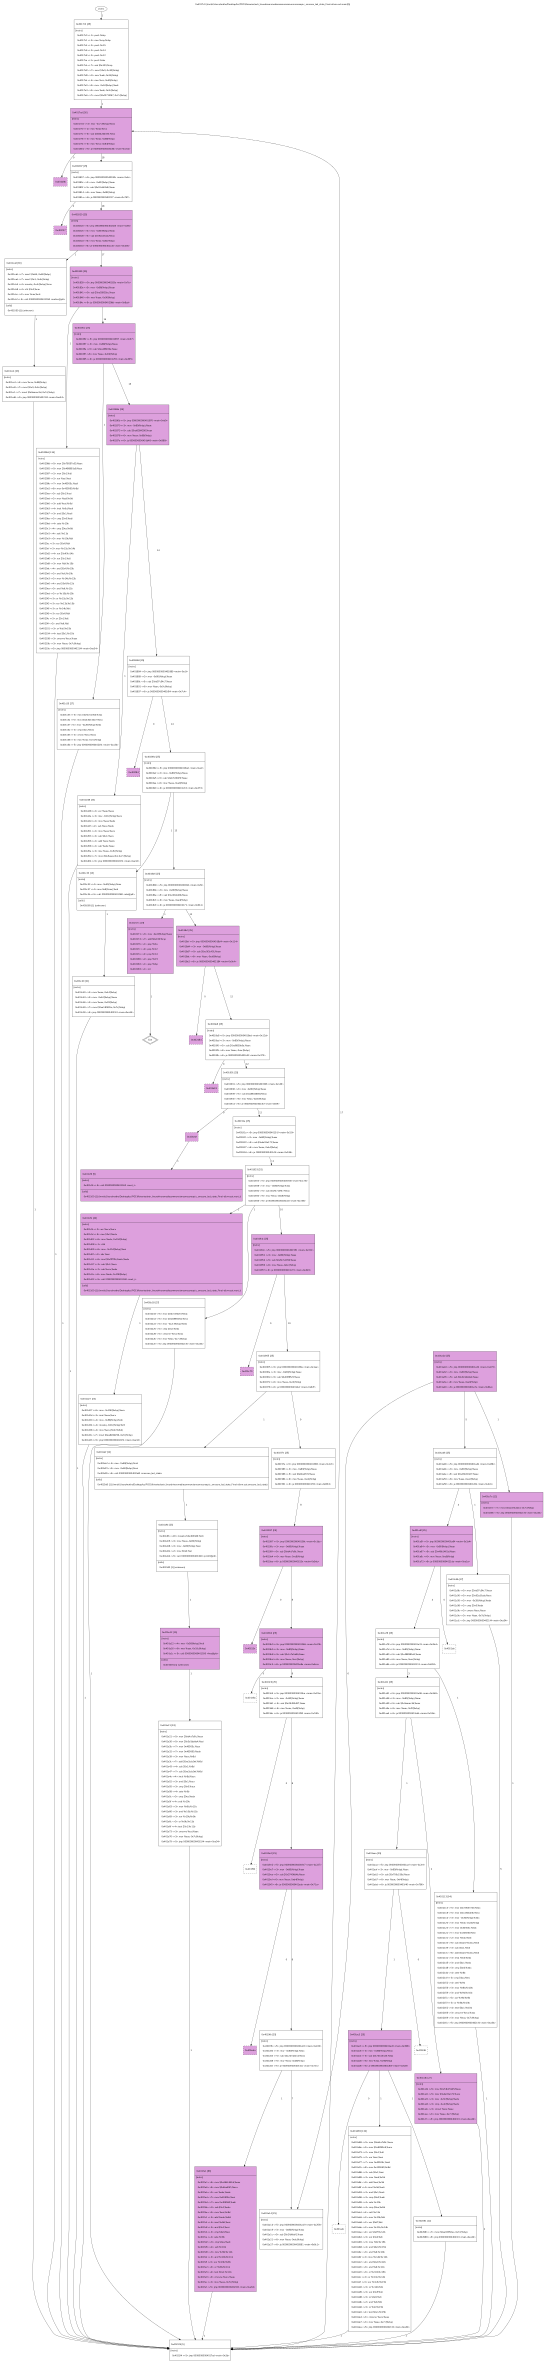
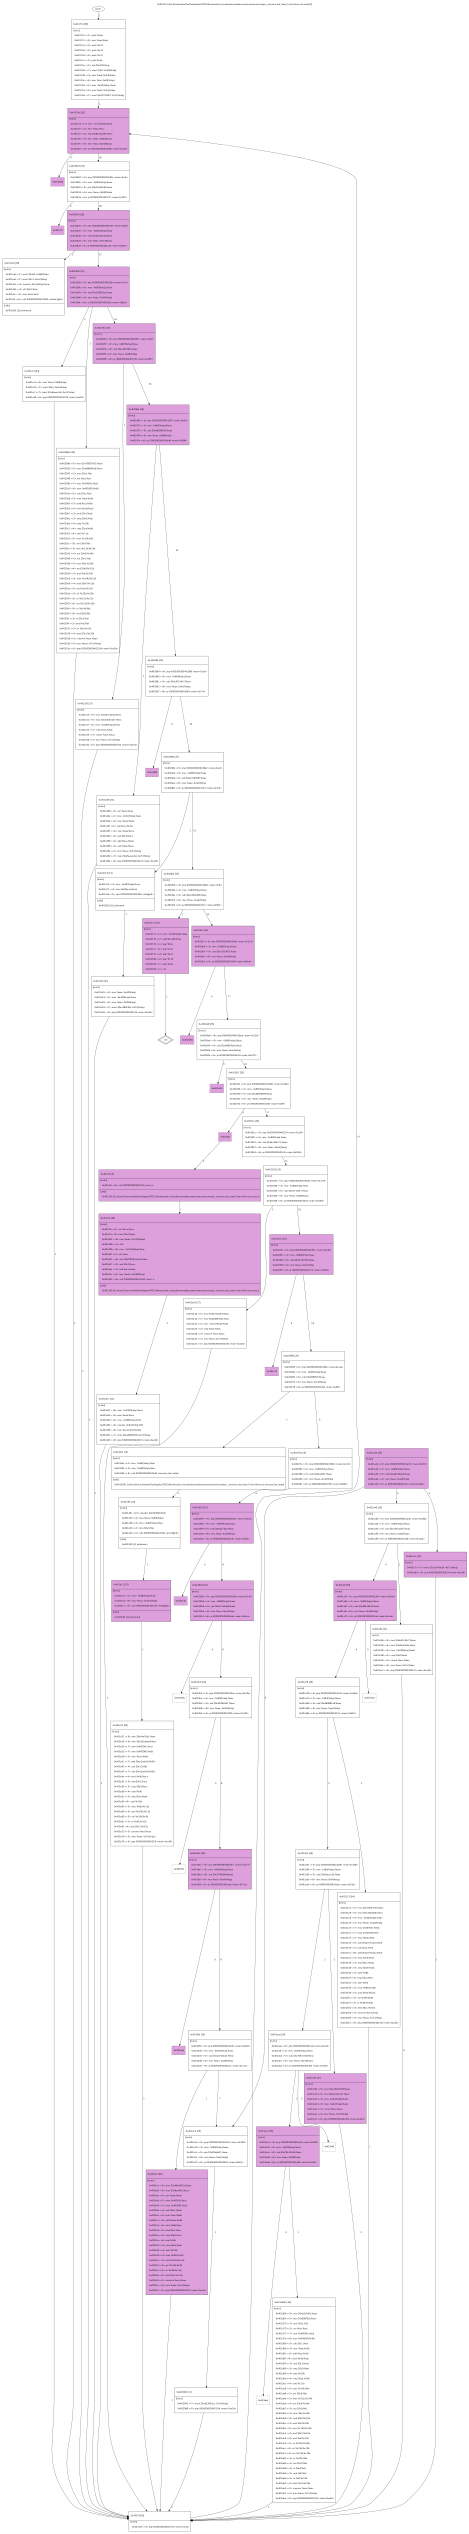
(35, 340) -> (75, 336)
(238, 1209) -> (180, 1207)
(418, 2142) -> (211, 2277)
